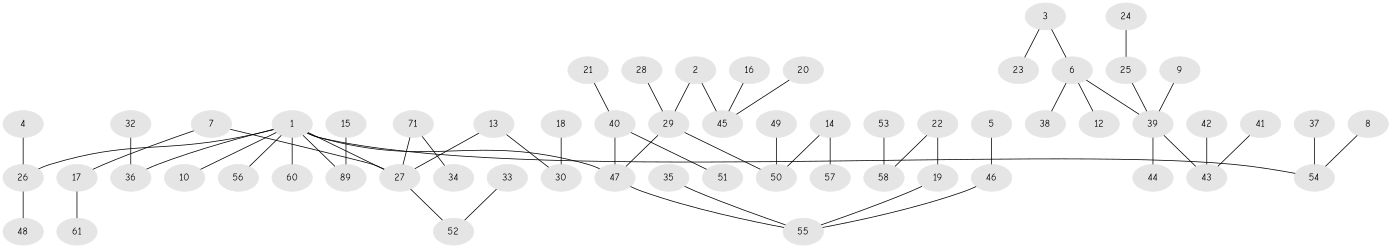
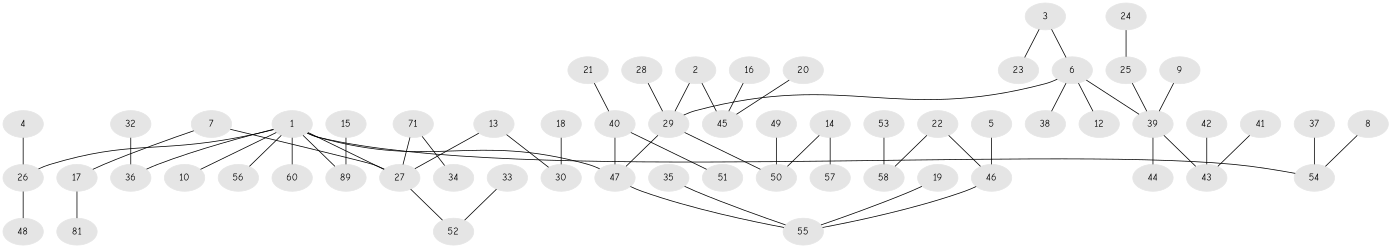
none -> (871, 97)
(938, 151) -> (965, 151)
(77, 232) -> (77, 232)
